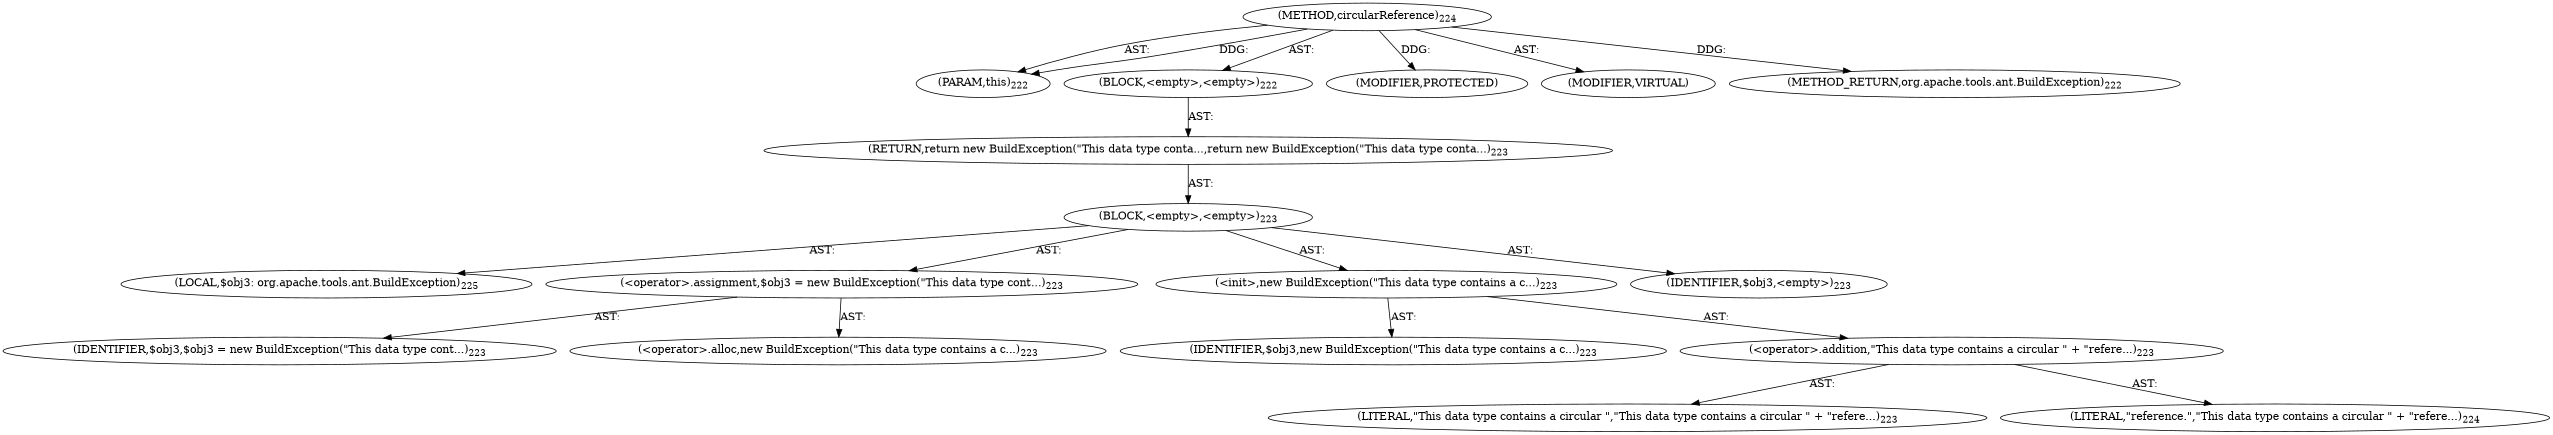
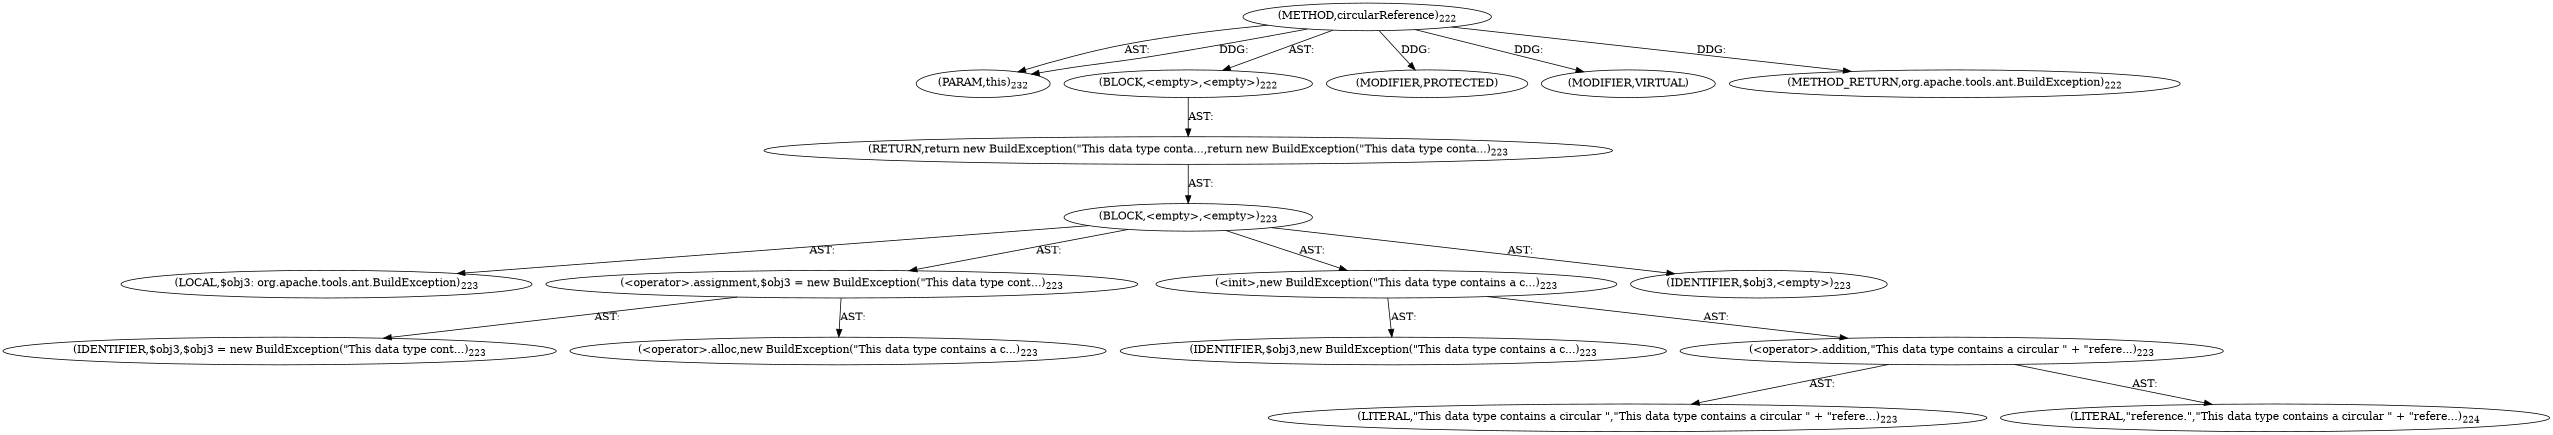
(1448, 16) -> (1448, 16)
(1529, 50) -> (1530, 50)
(1020, 83) -> (1020, 83)
(470, 283) -> (470, 283)
